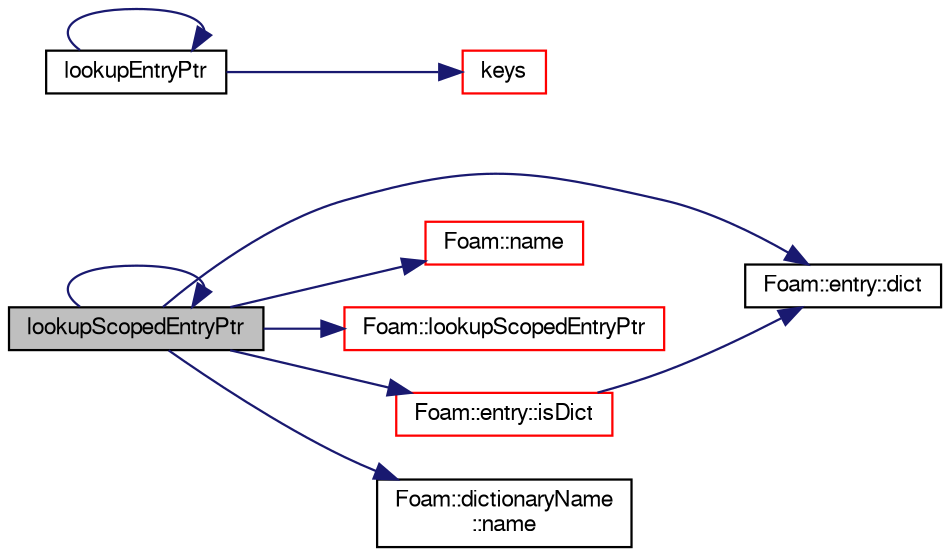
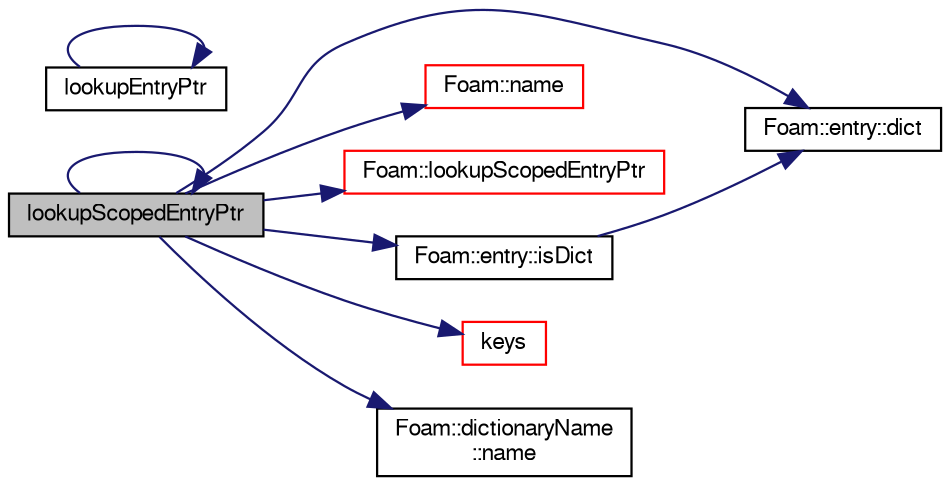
(332, 72) -> (311, 288)
(504, 414) -> (504, 258)
